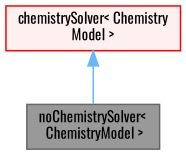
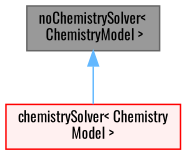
(93, 85) -> (93, 85)
